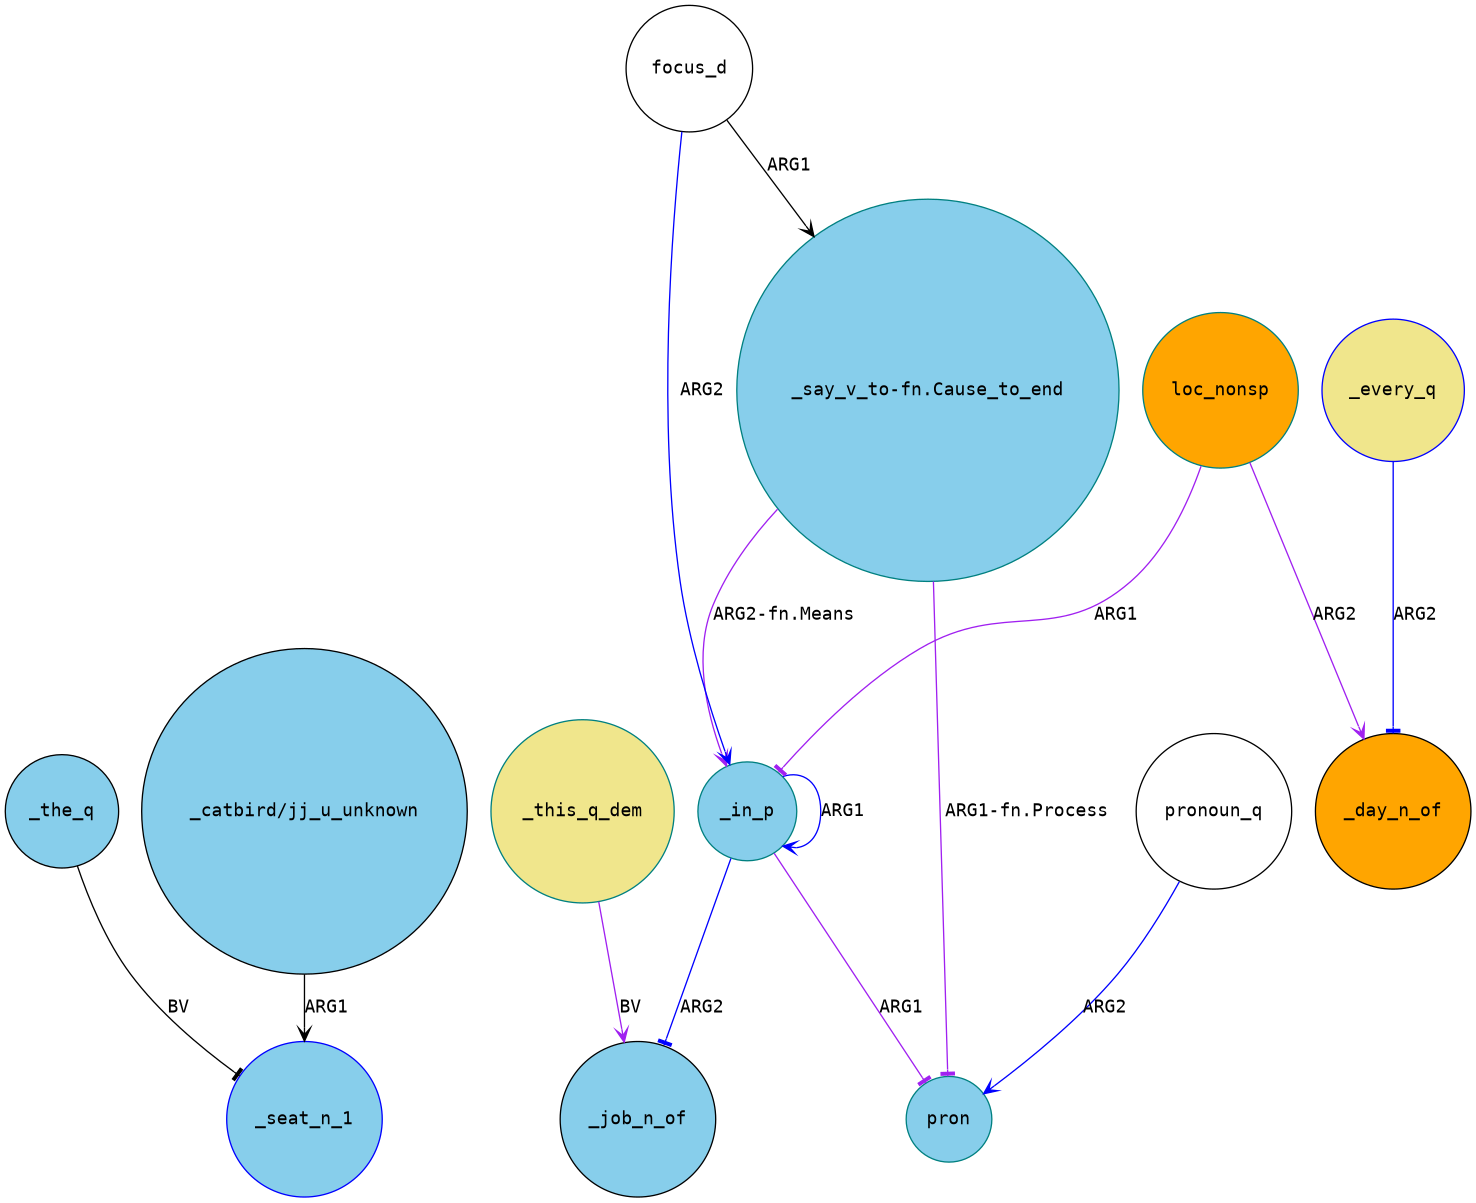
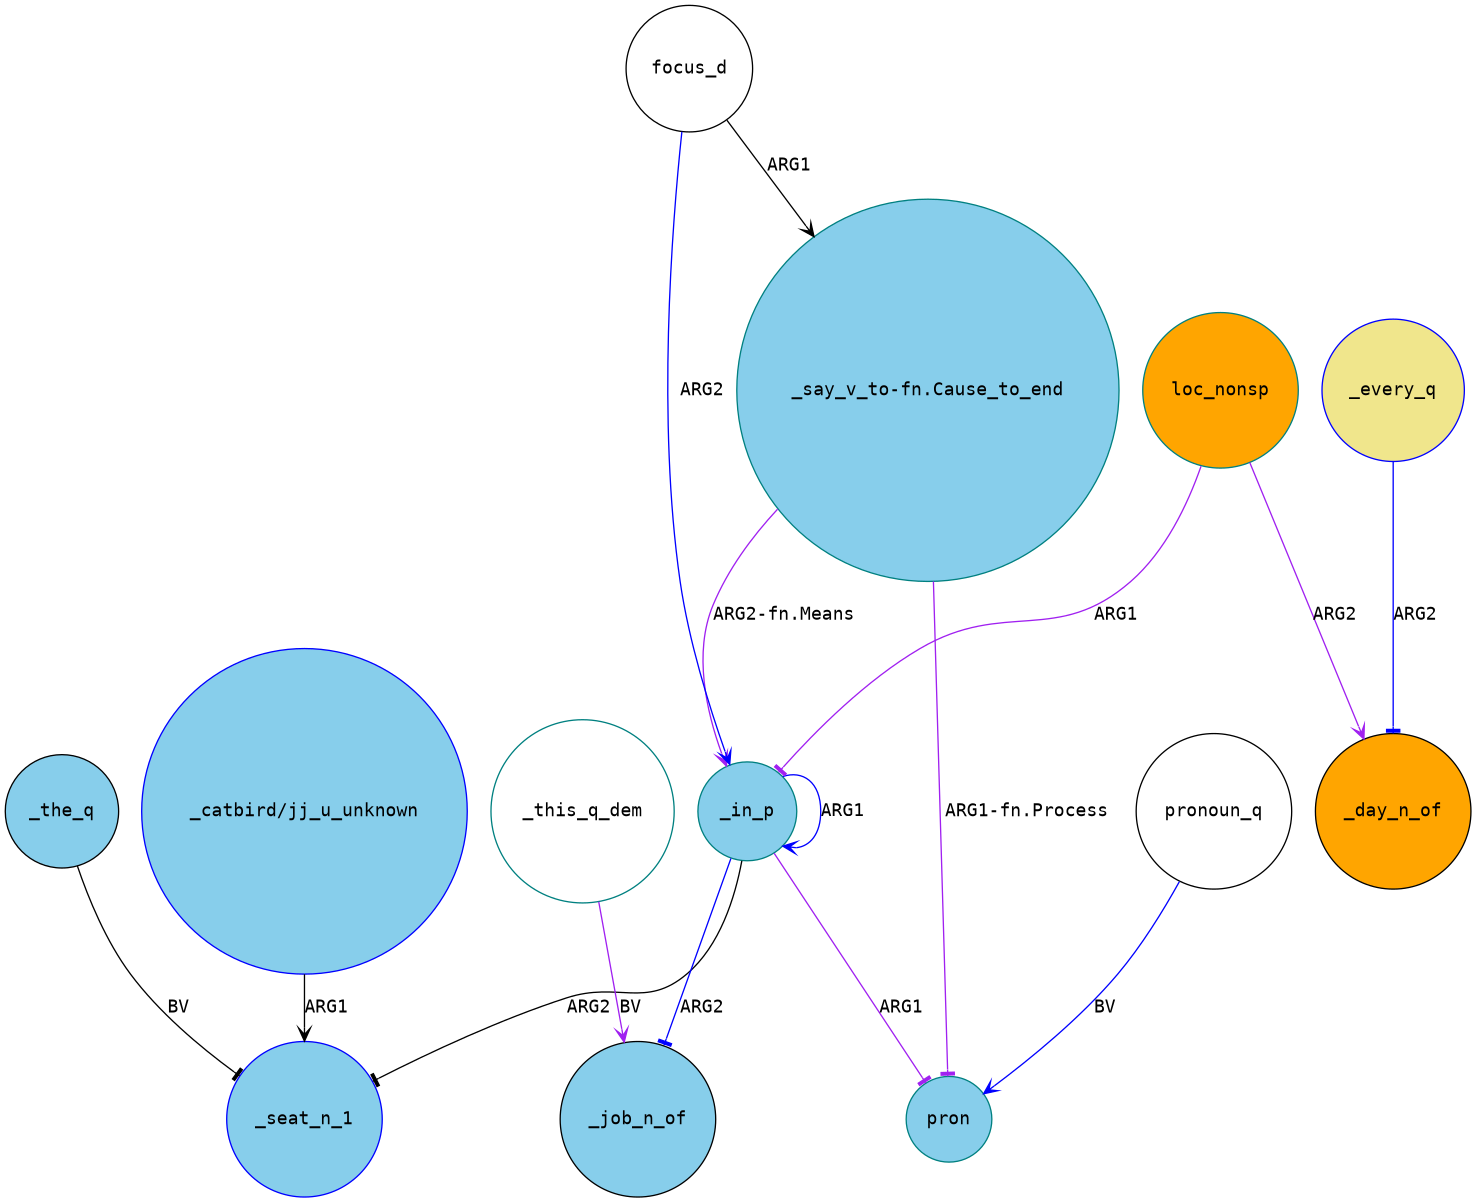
(304, 811) -> (304, 811)
(583, 811) -> (583, 811)
none -> (591, 993)
(1105, 1008) -> (1105, 1008)
